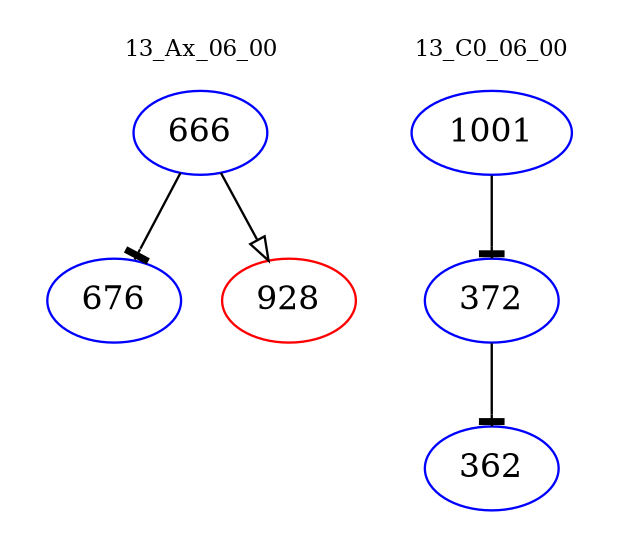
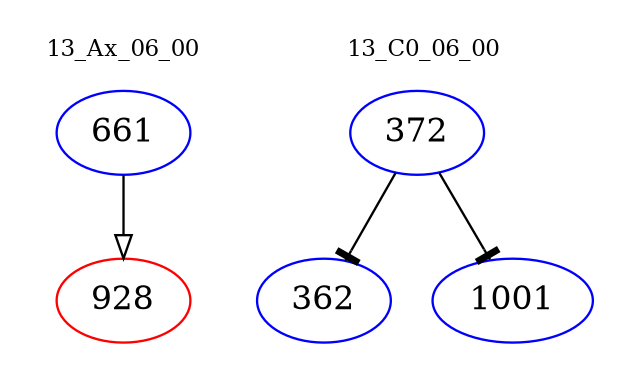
(200, 133) -> (124, 133)
(492, 211) -> (462, 211)
(114, 301) -> none
